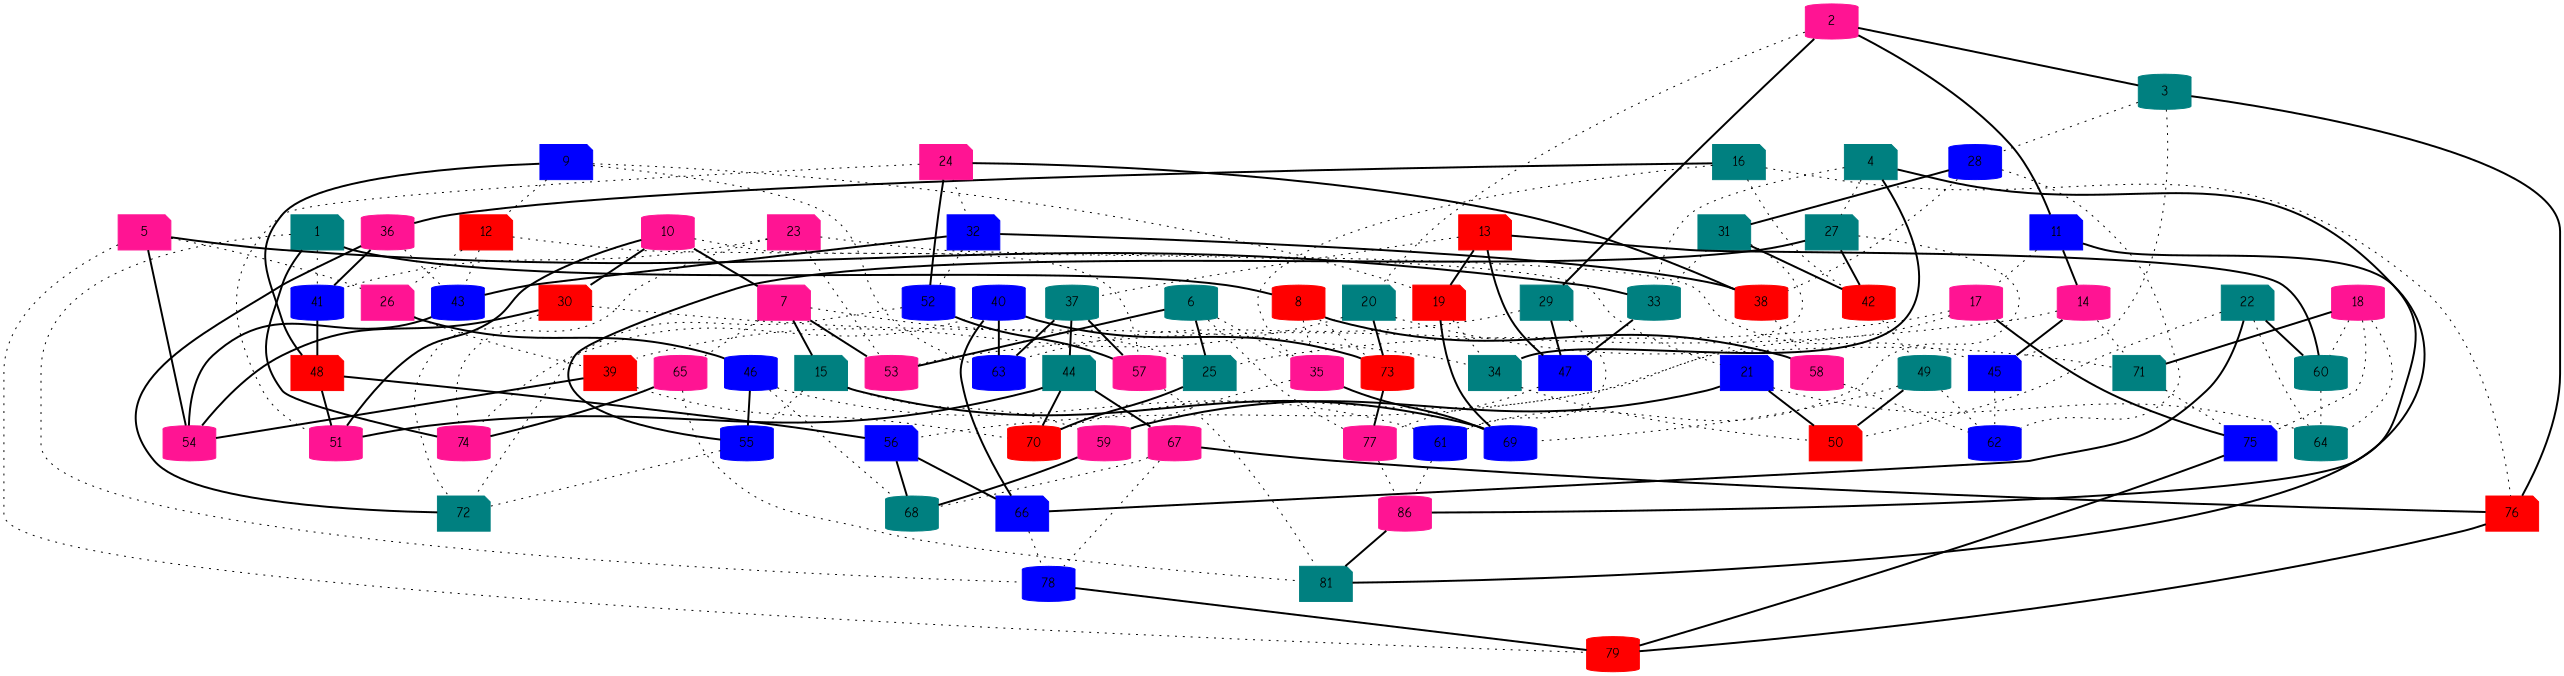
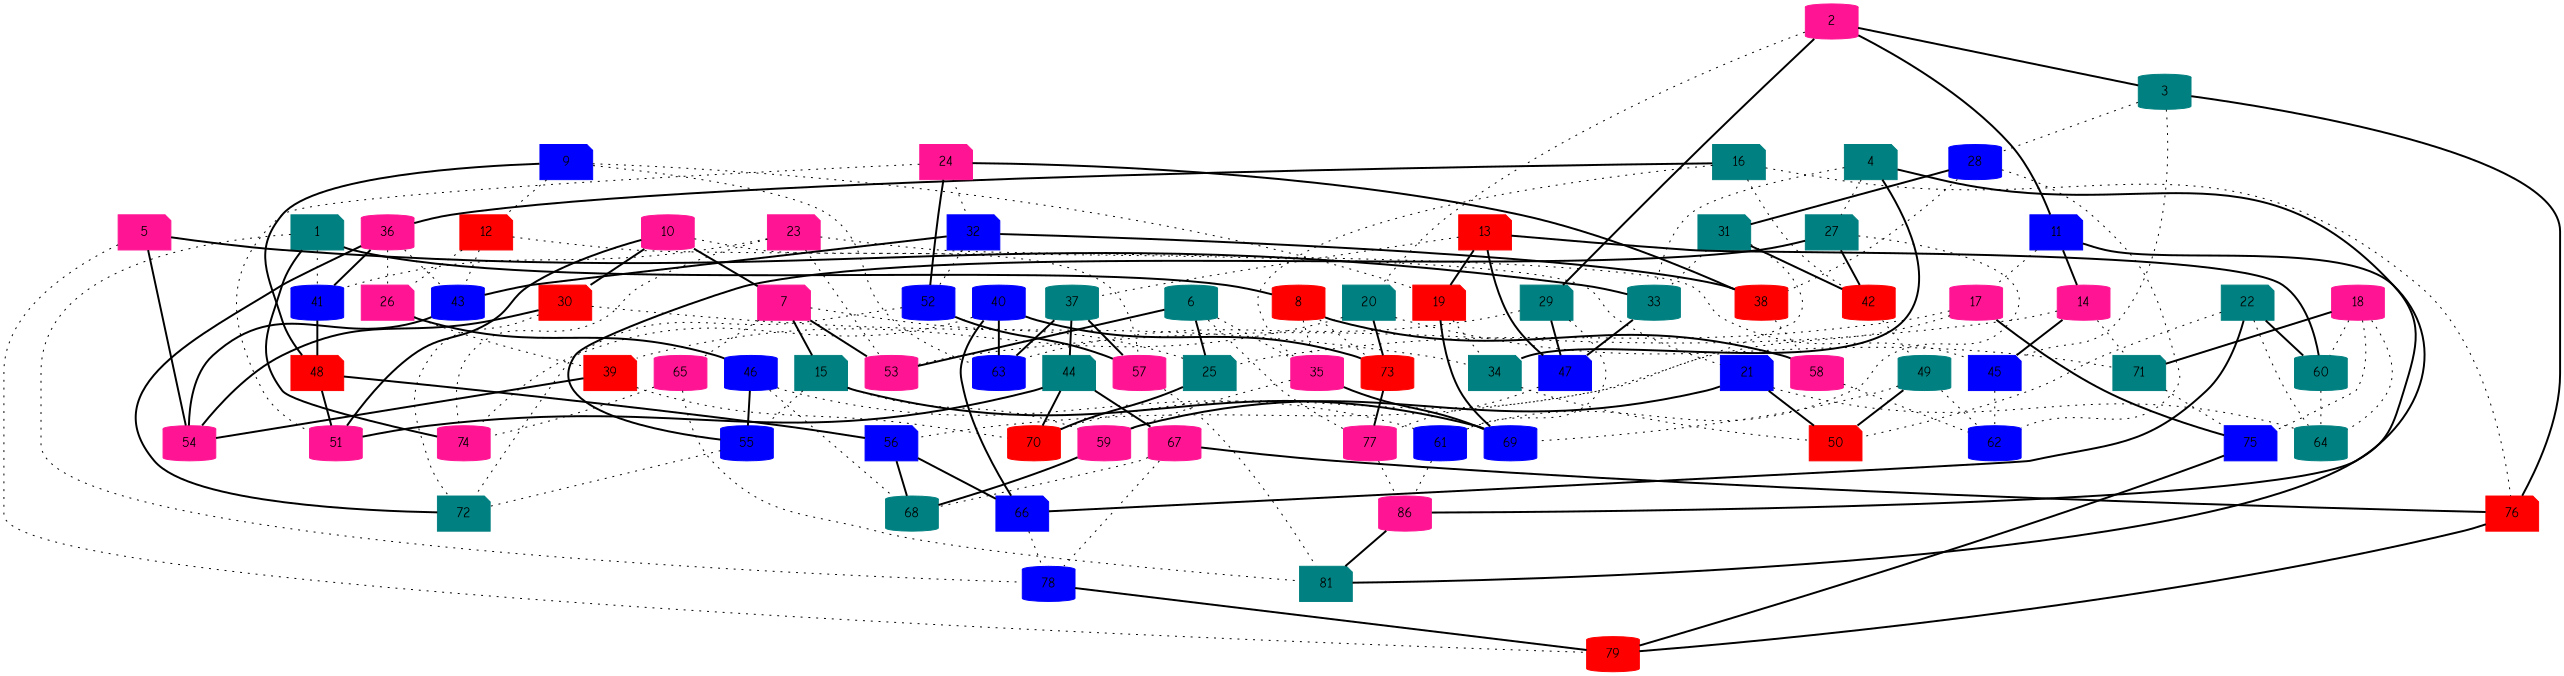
(272, 261) -> (388, 268)
(585, 411) -> (585, 411)
